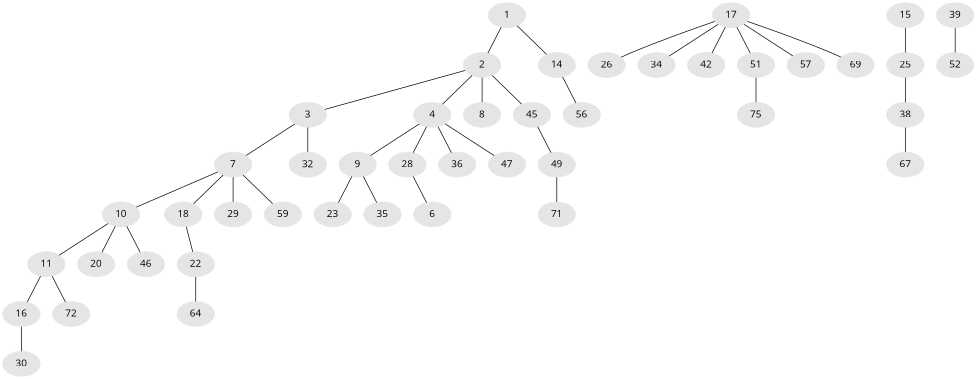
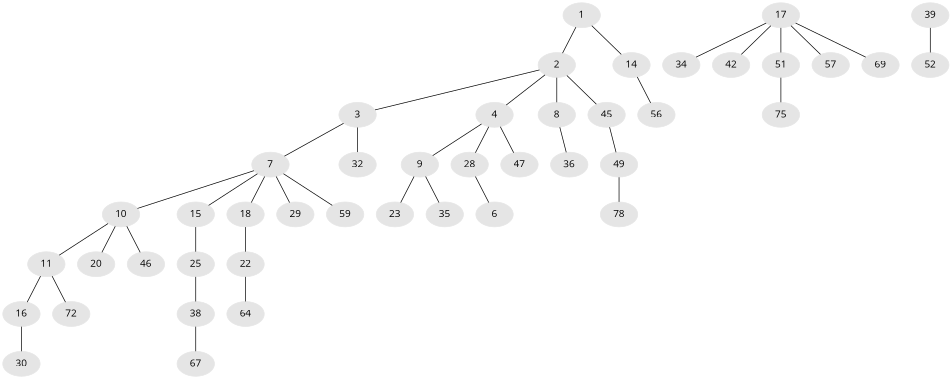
(607, 65) -> none
(445, 140) -> (563, 140)
none -> (233, 190)
(557, 214) -> (619, 214)
